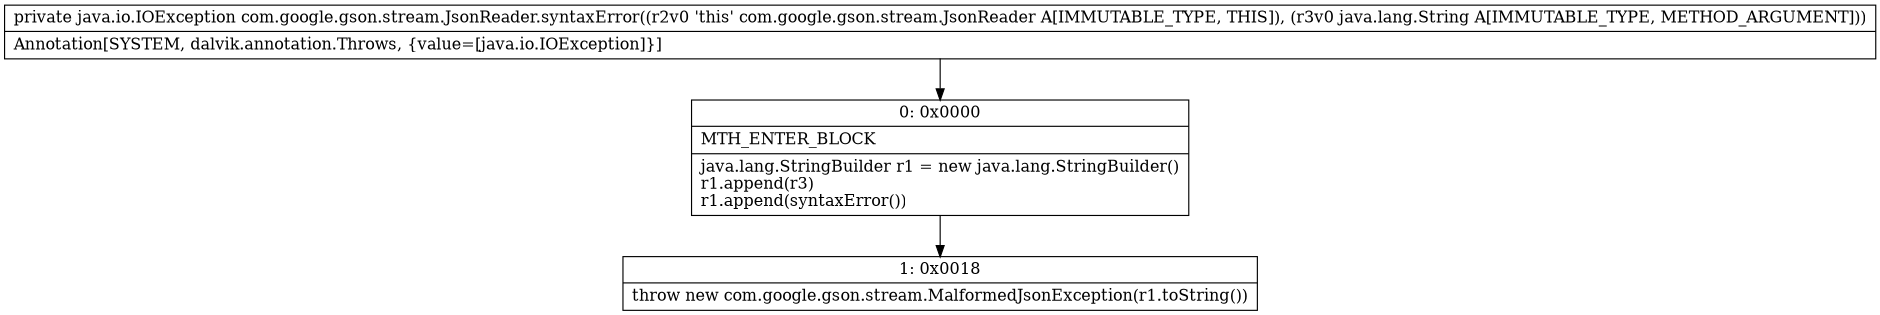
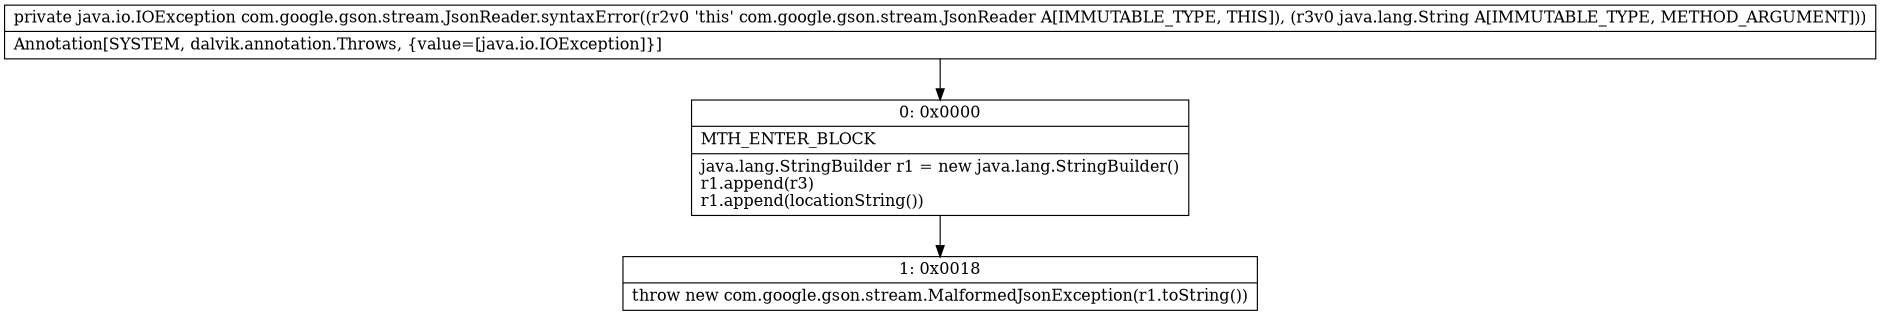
(804, 201) -> (813, 201)
